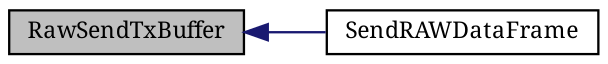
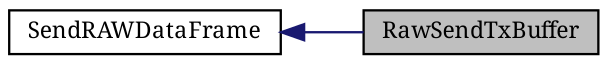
(297, 32) -> (334, 32)
